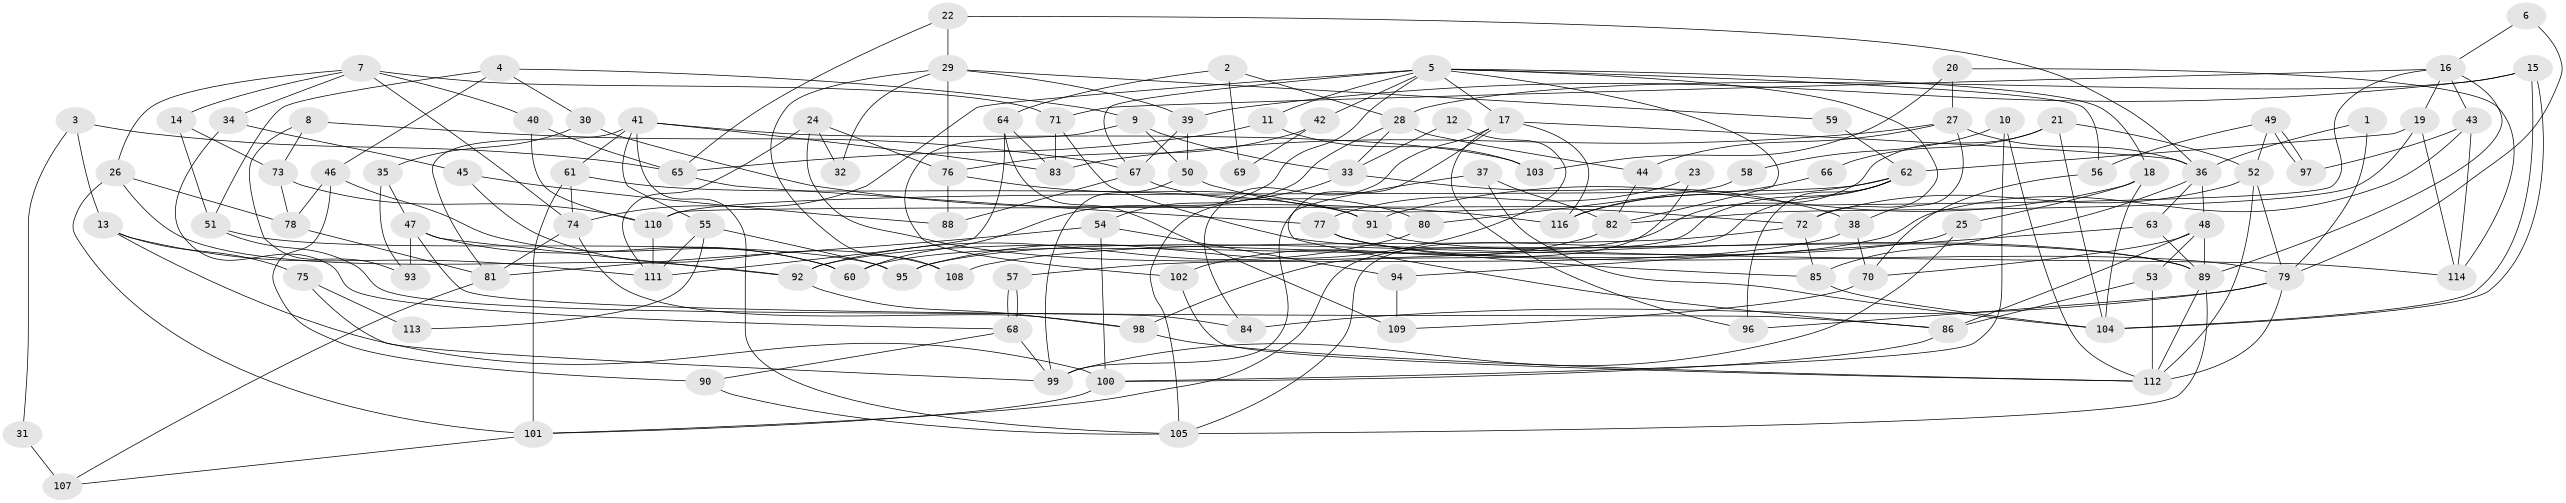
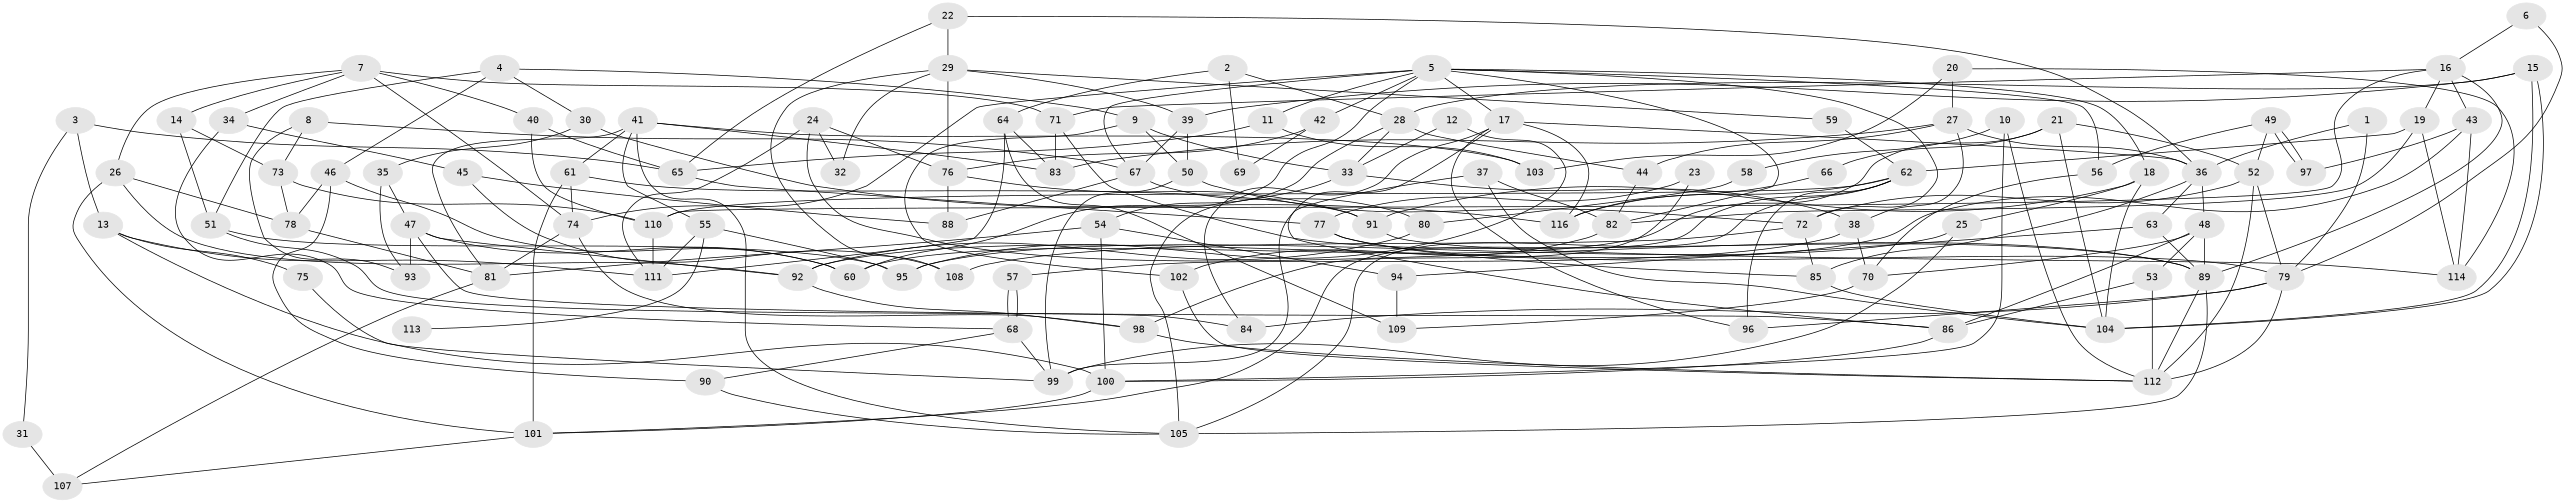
(357, 304) -> none
